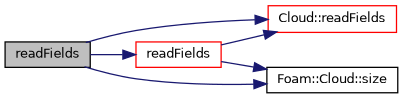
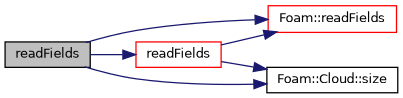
(332, 19) -> (332, 19)
